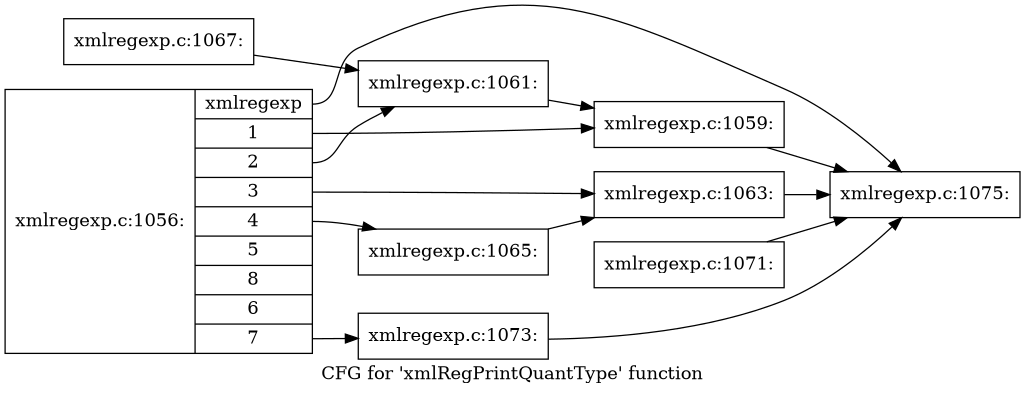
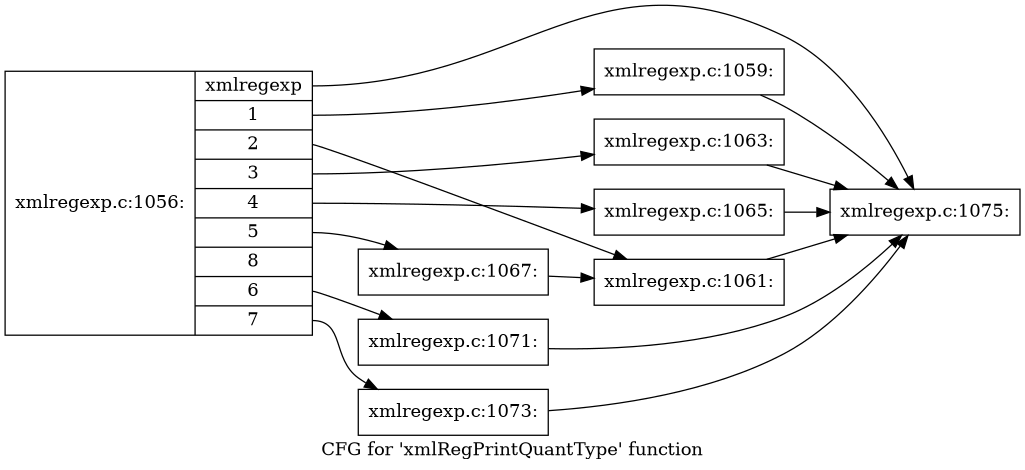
(565, 103) -> (801, 249)
(565, 225) -> (800, 212)
none -> (349, 236)
none -> (346, 302)
